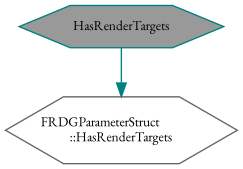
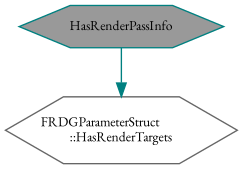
(121, 27) -> (121, 27)
